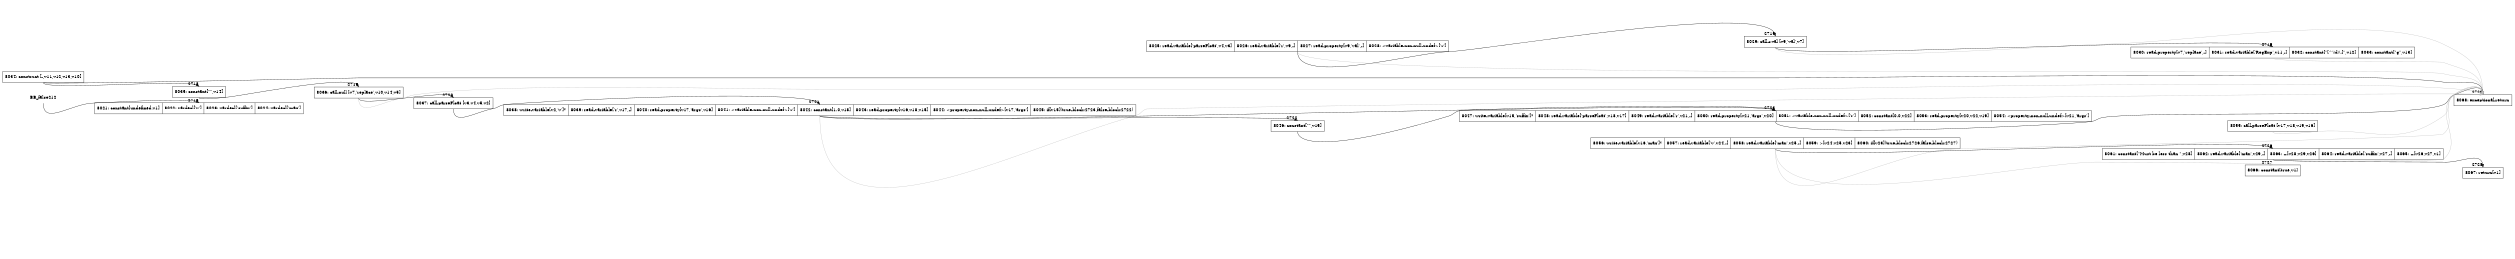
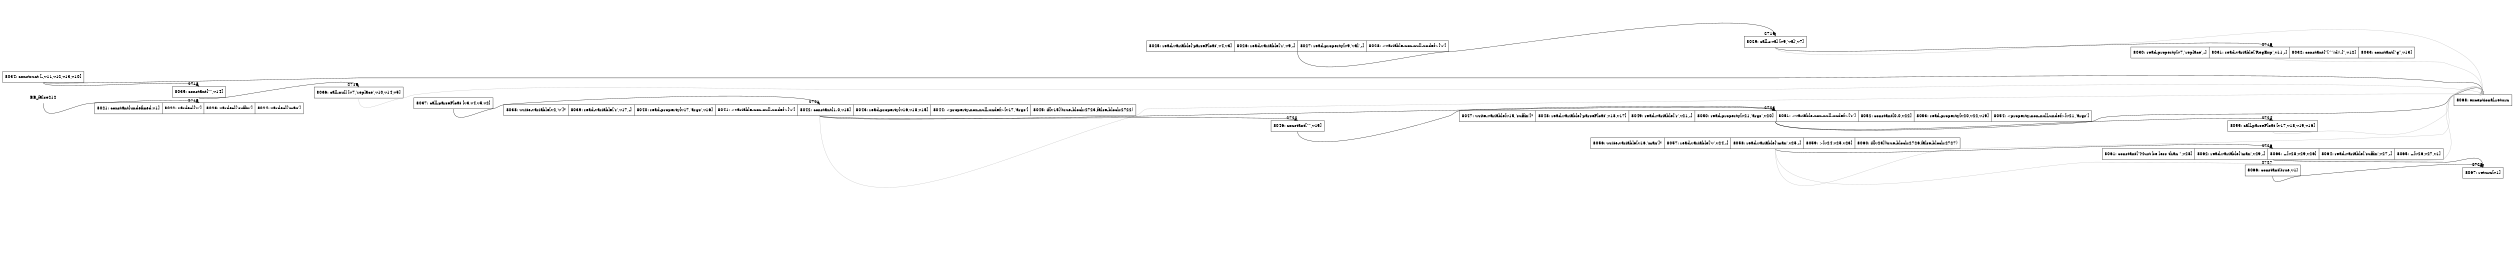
(1893, 72) -> none
(412, 97) -> none
none -> (2109, 121)
none -> (2374, 169)
